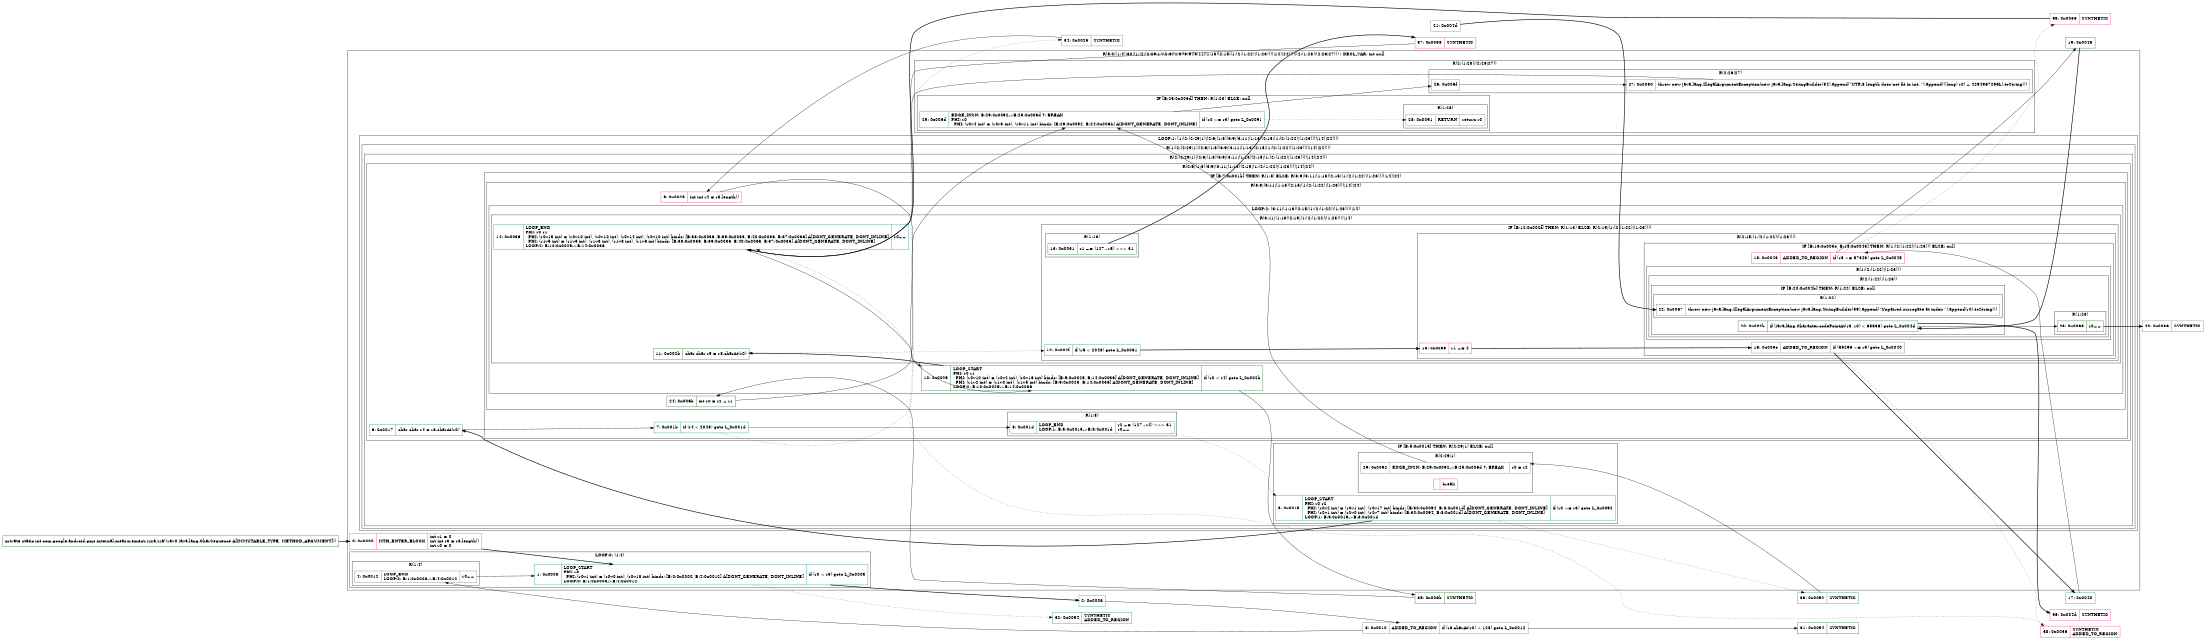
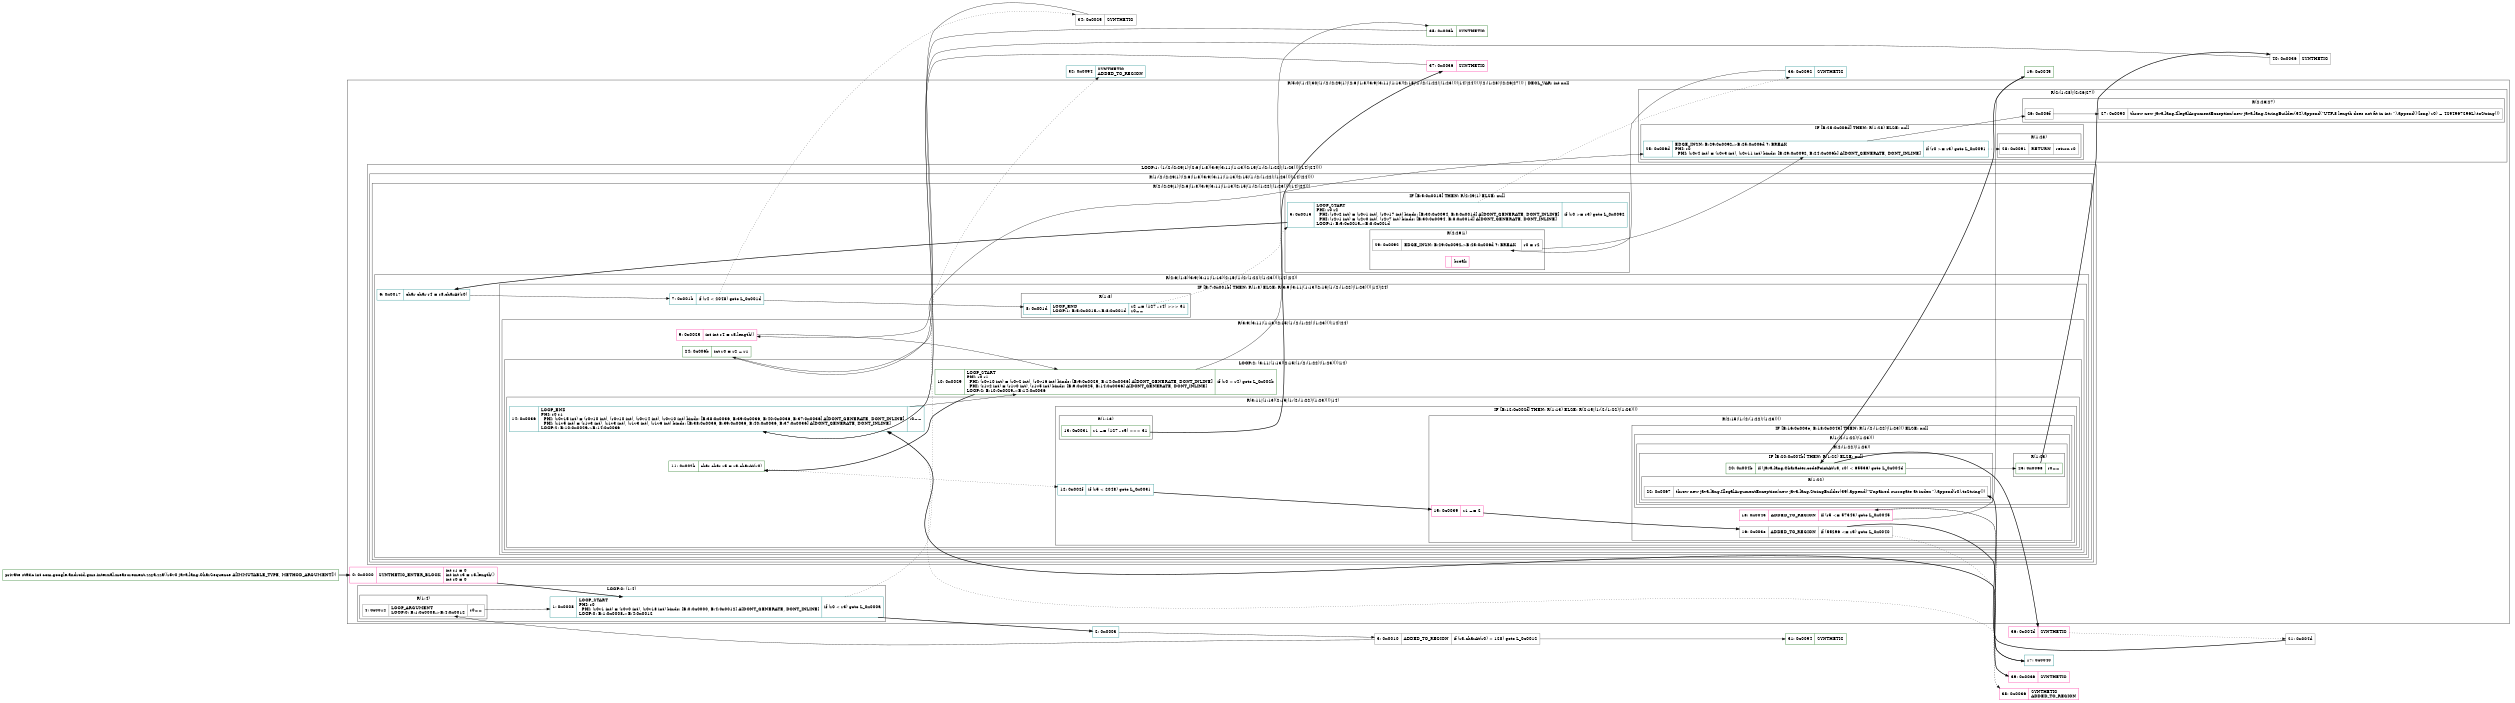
(1165, 76) -> (1342, 44)
(402, 541) -> (410, 575)
(396, 574) -> (412, 608)
none -> (2176, 636)
